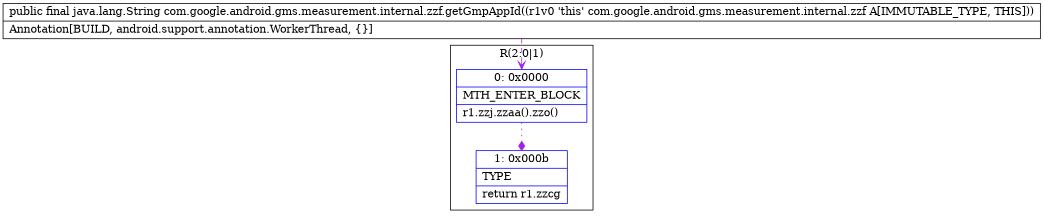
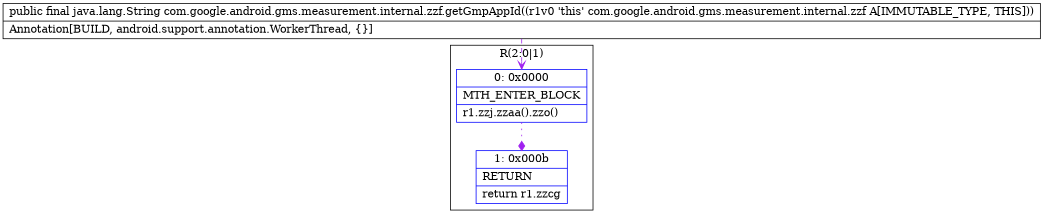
(497, 177) -> (507, 177)
